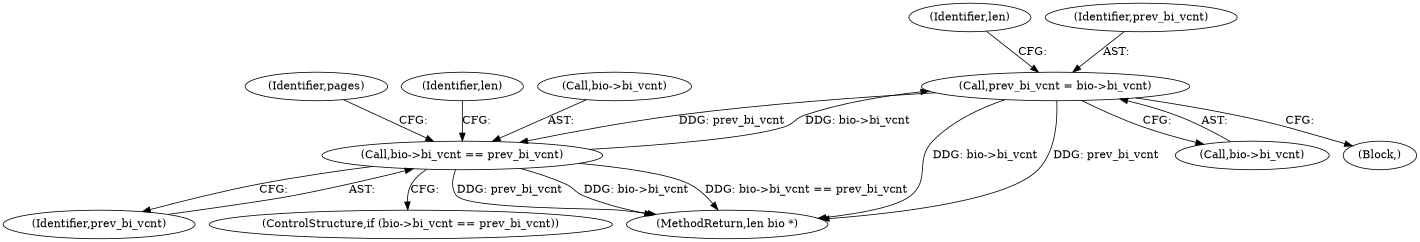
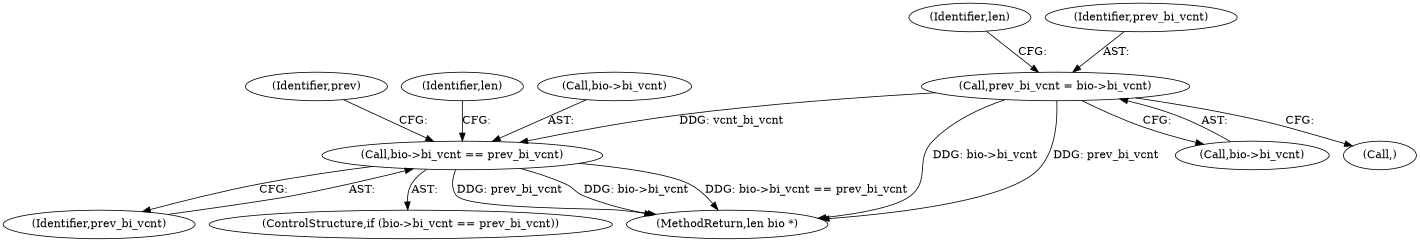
(316, 86) -> (316, 86)
(732, 121) -> (732, 121)
(758, 133) -> none
(1380, 155) -> (1380, 155)
(427, 190) -> (427, 190)
